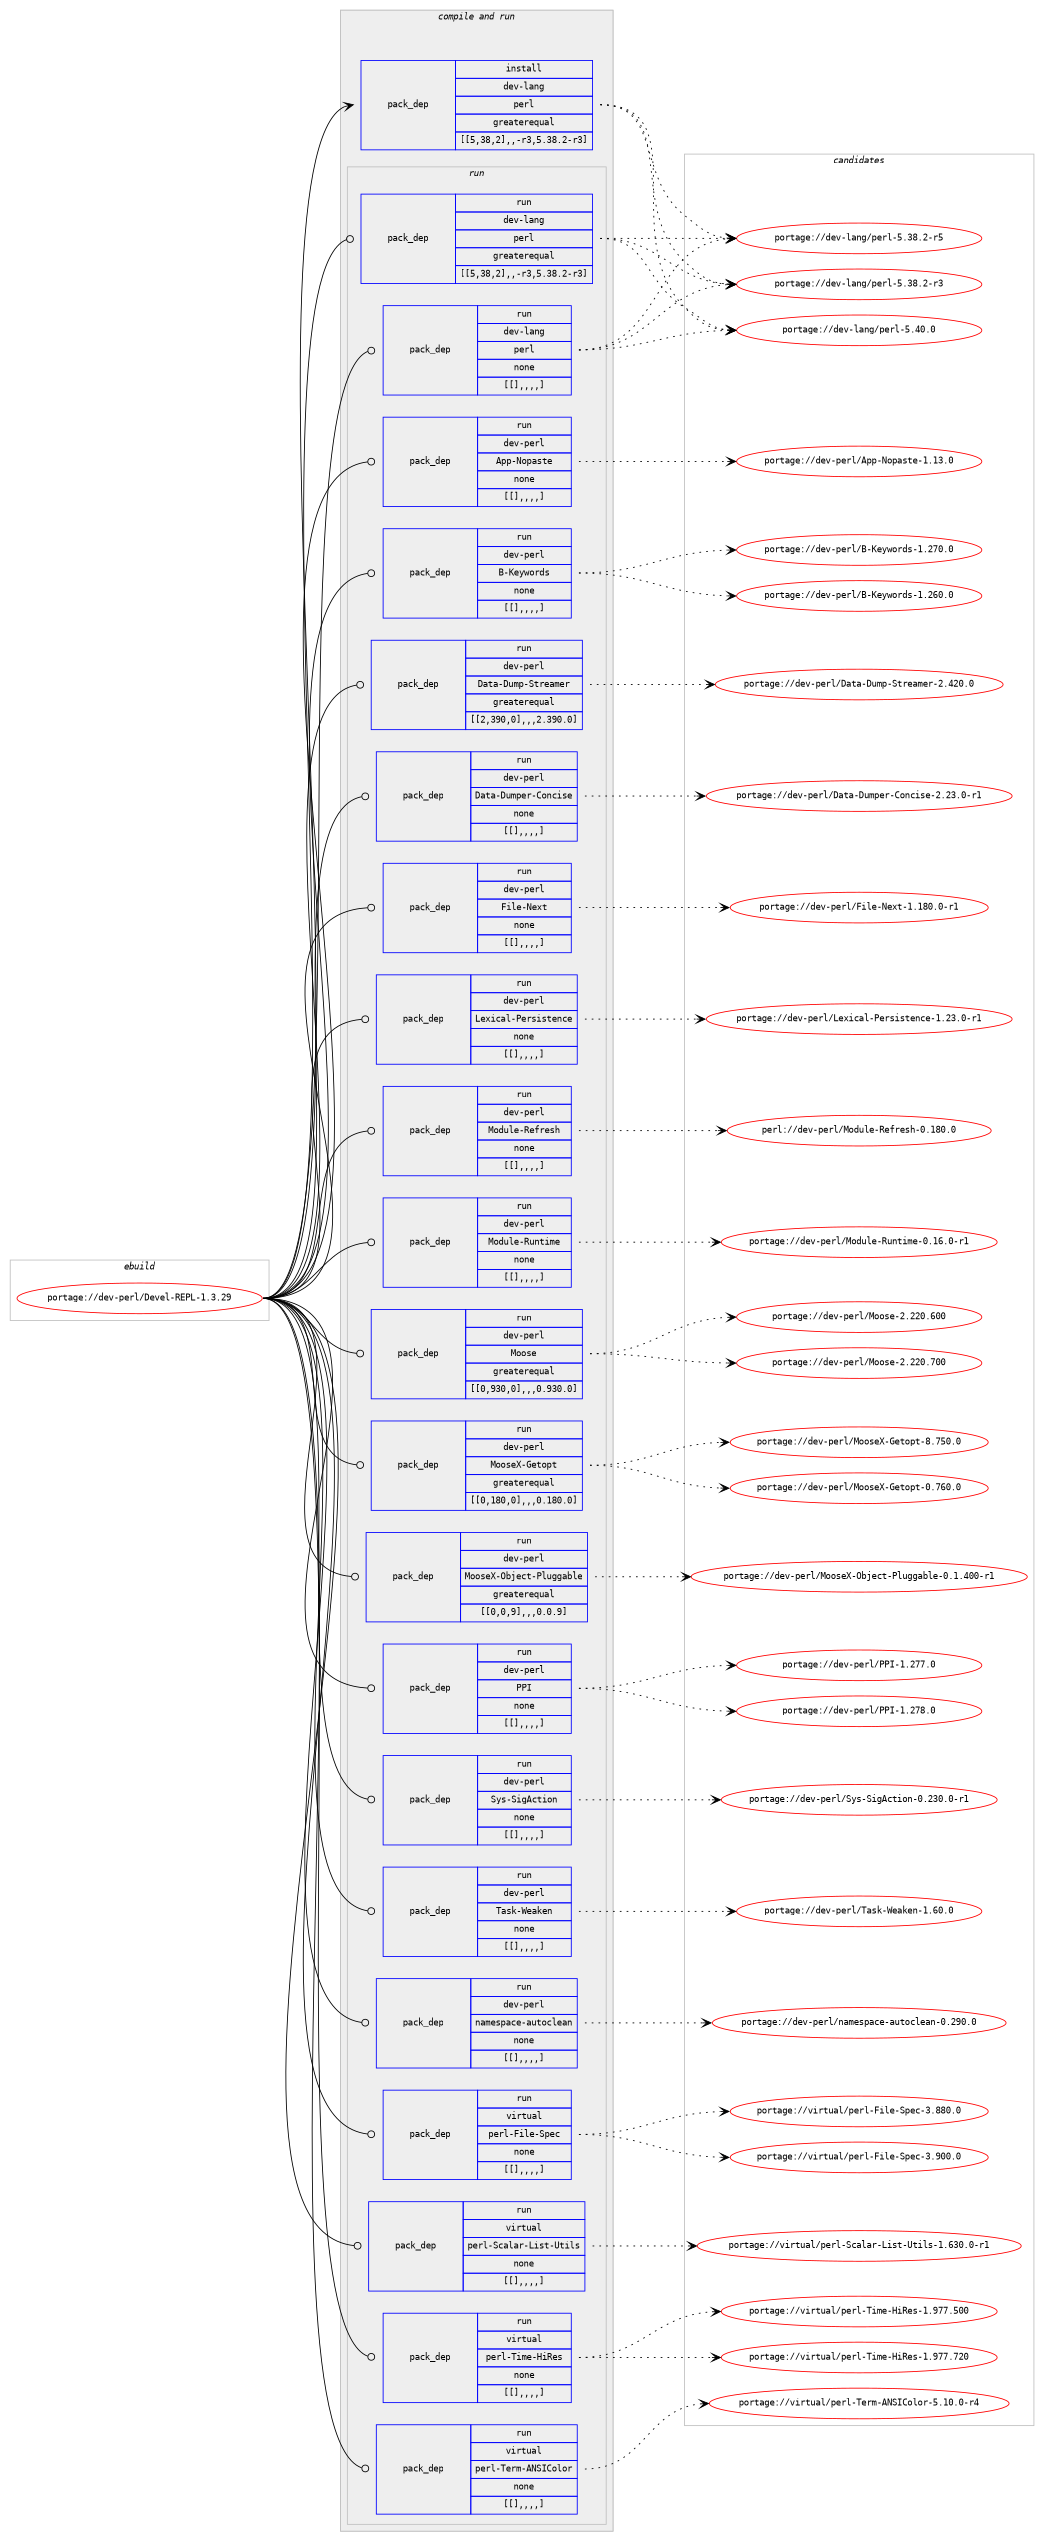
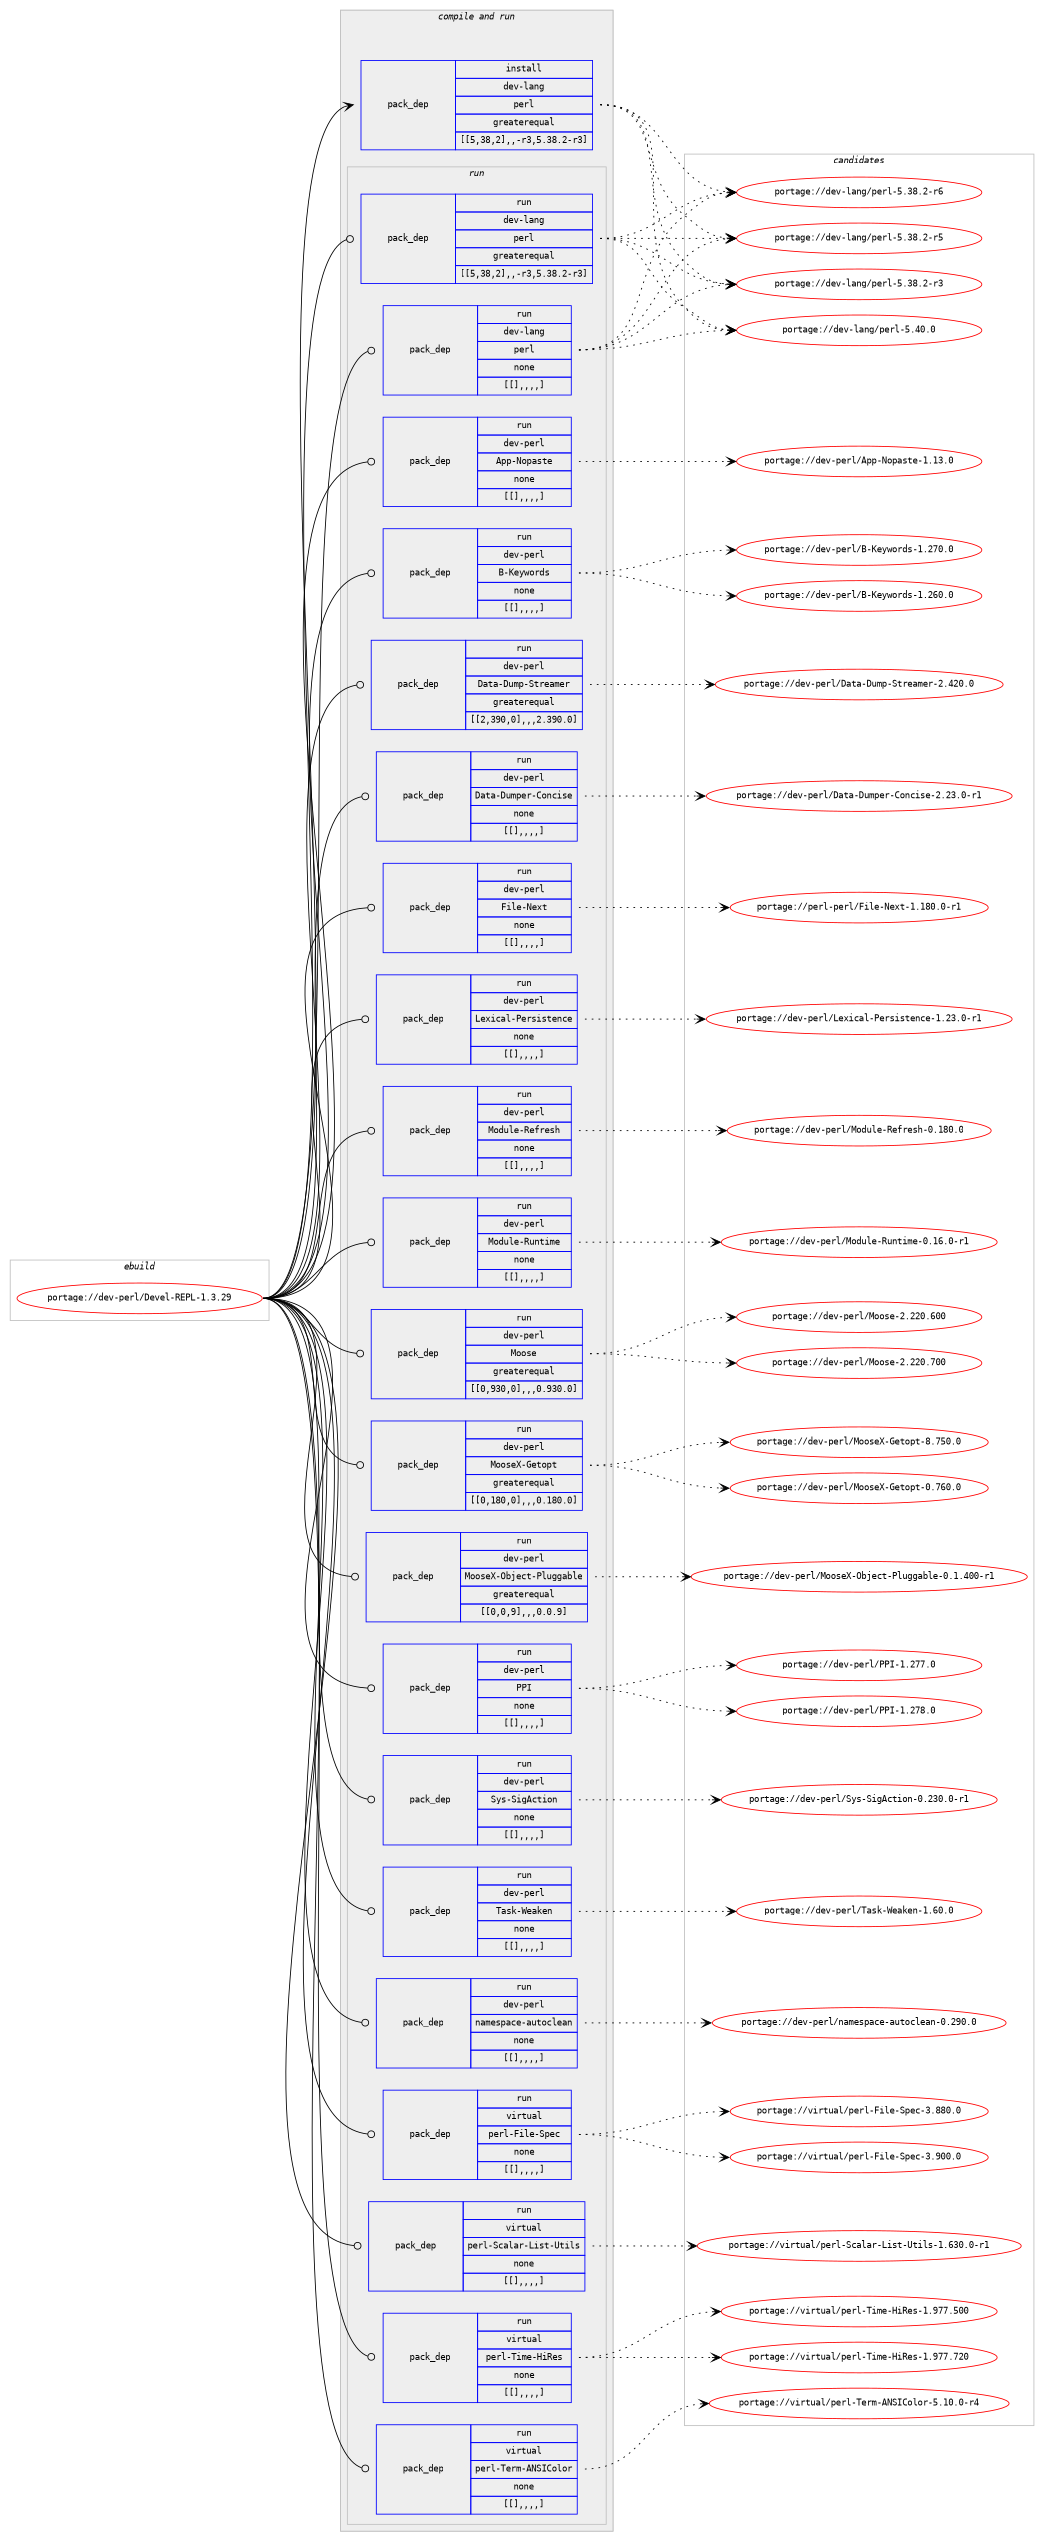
none -> (859, 192)
(859, 908) -> (859, 908)
(859, 1131) -> (859, 1131)
